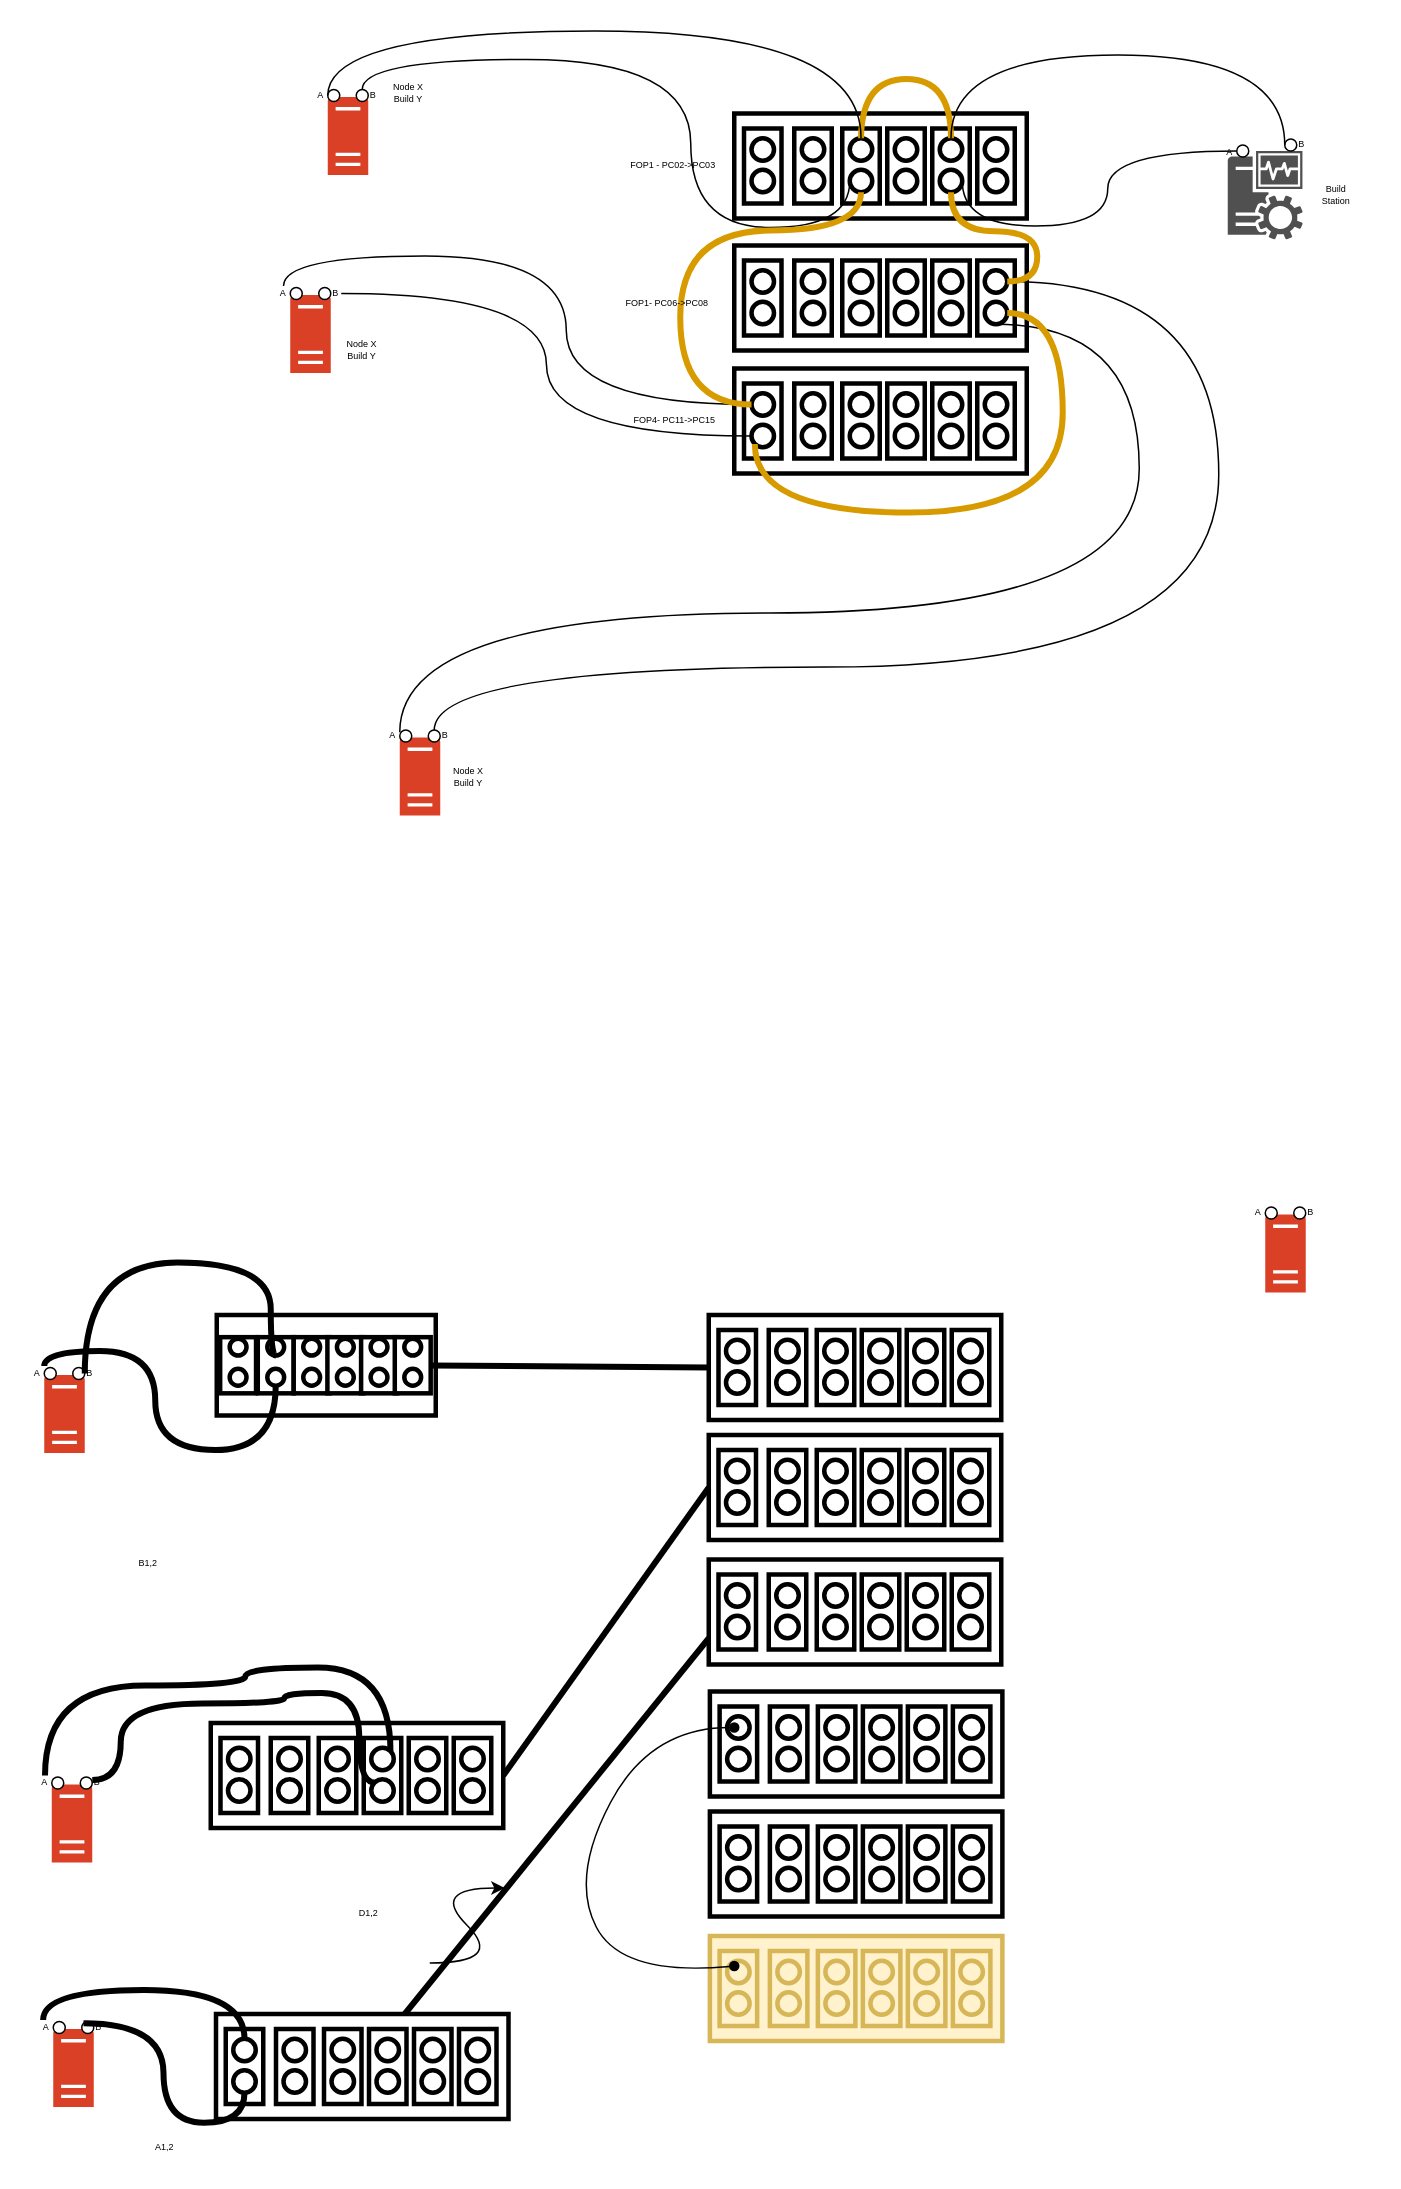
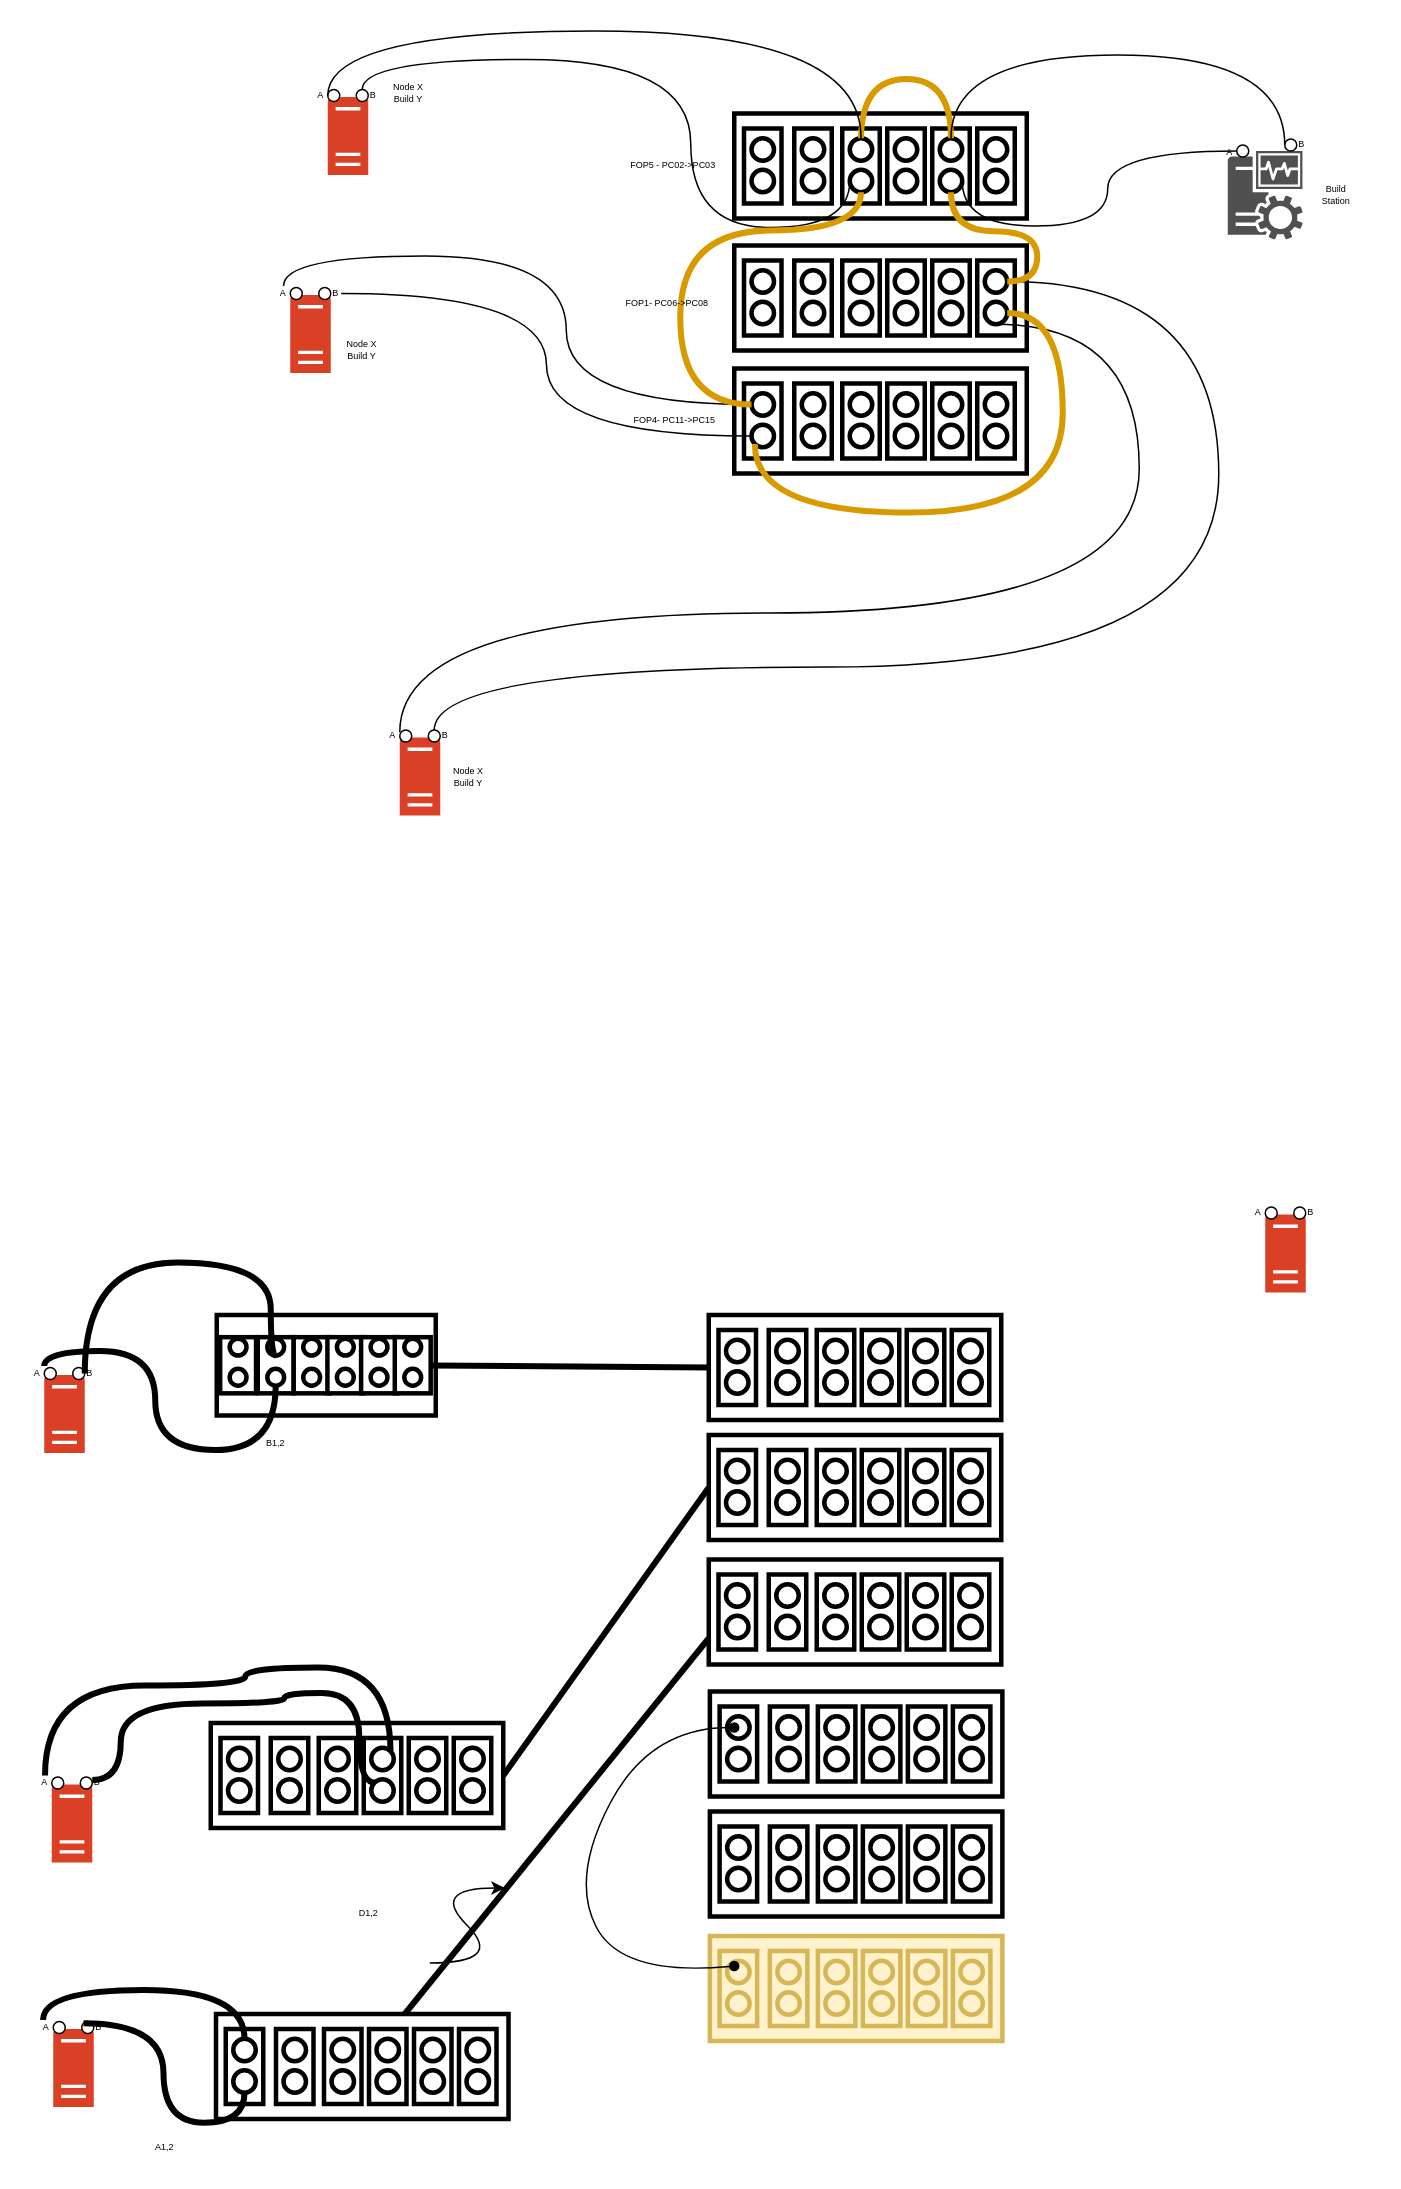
(674, 166) -> (674, 166)
(147, 1563) -> (275, 1443)
